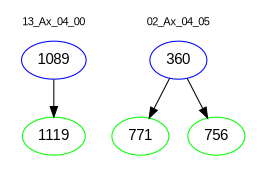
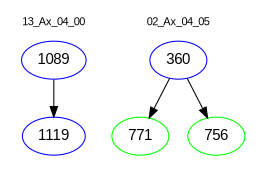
(54, 136) -> (54, 136)
